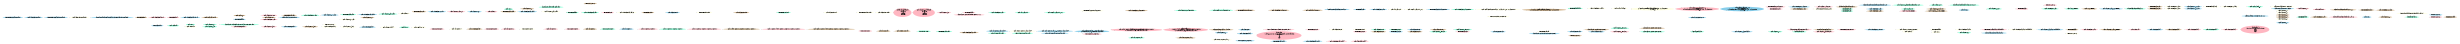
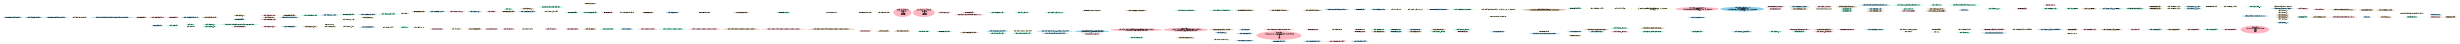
(1360, 41) -> (1360, 41)
